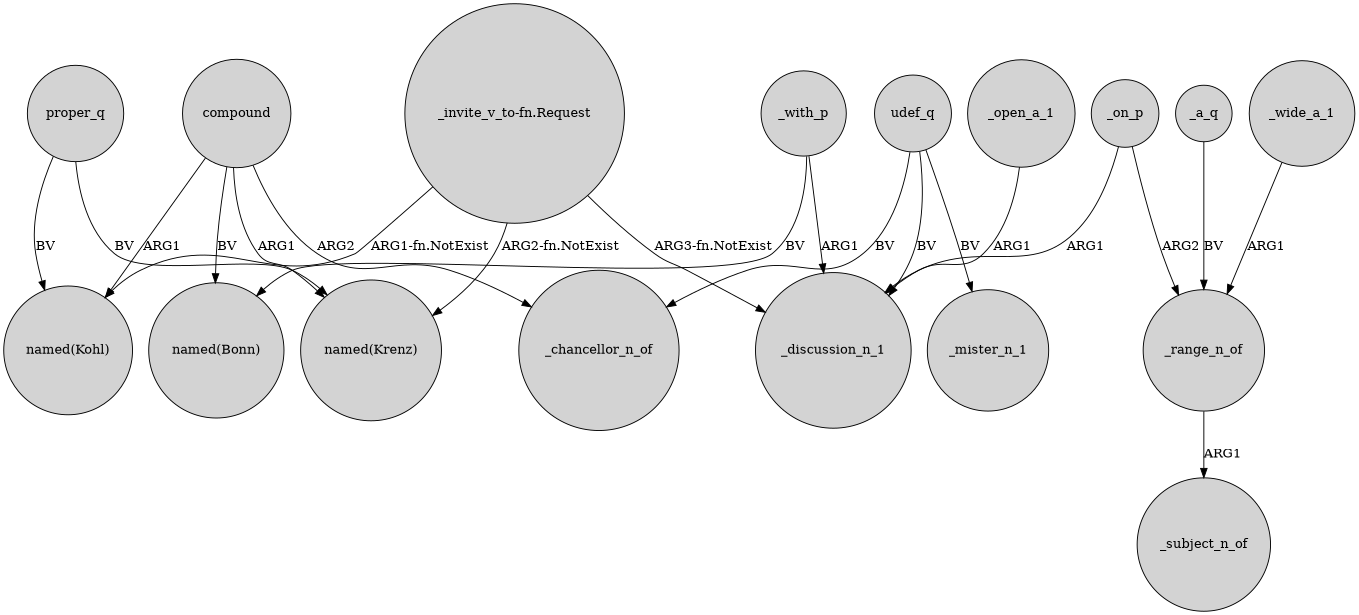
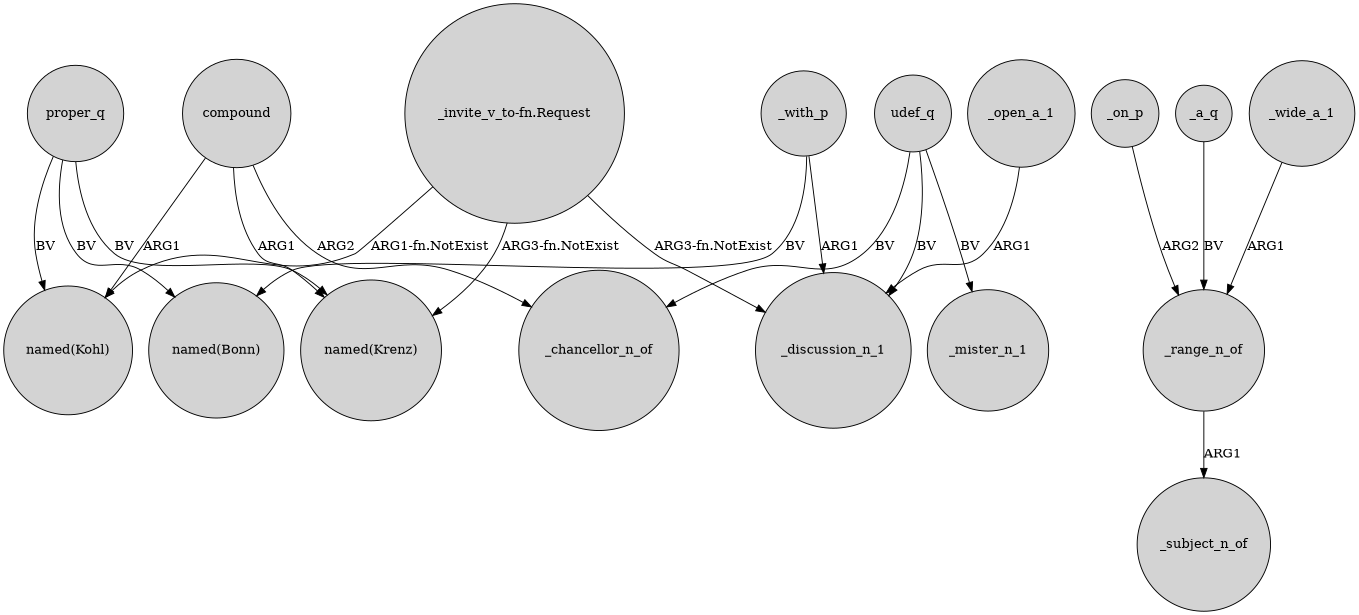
(219, 220) -> (79, 256)
(561, 247) -> (561, 247)
(1032, 254) -> none
